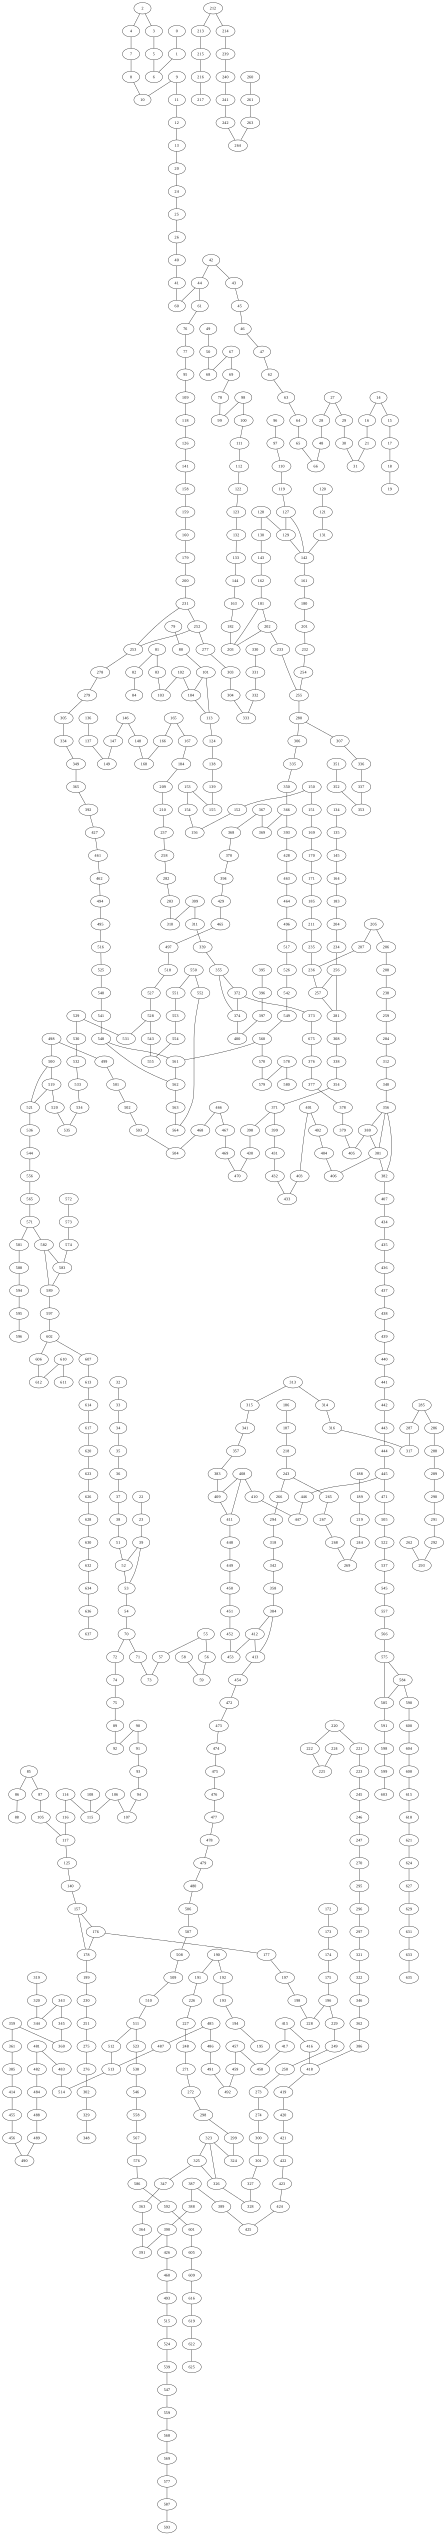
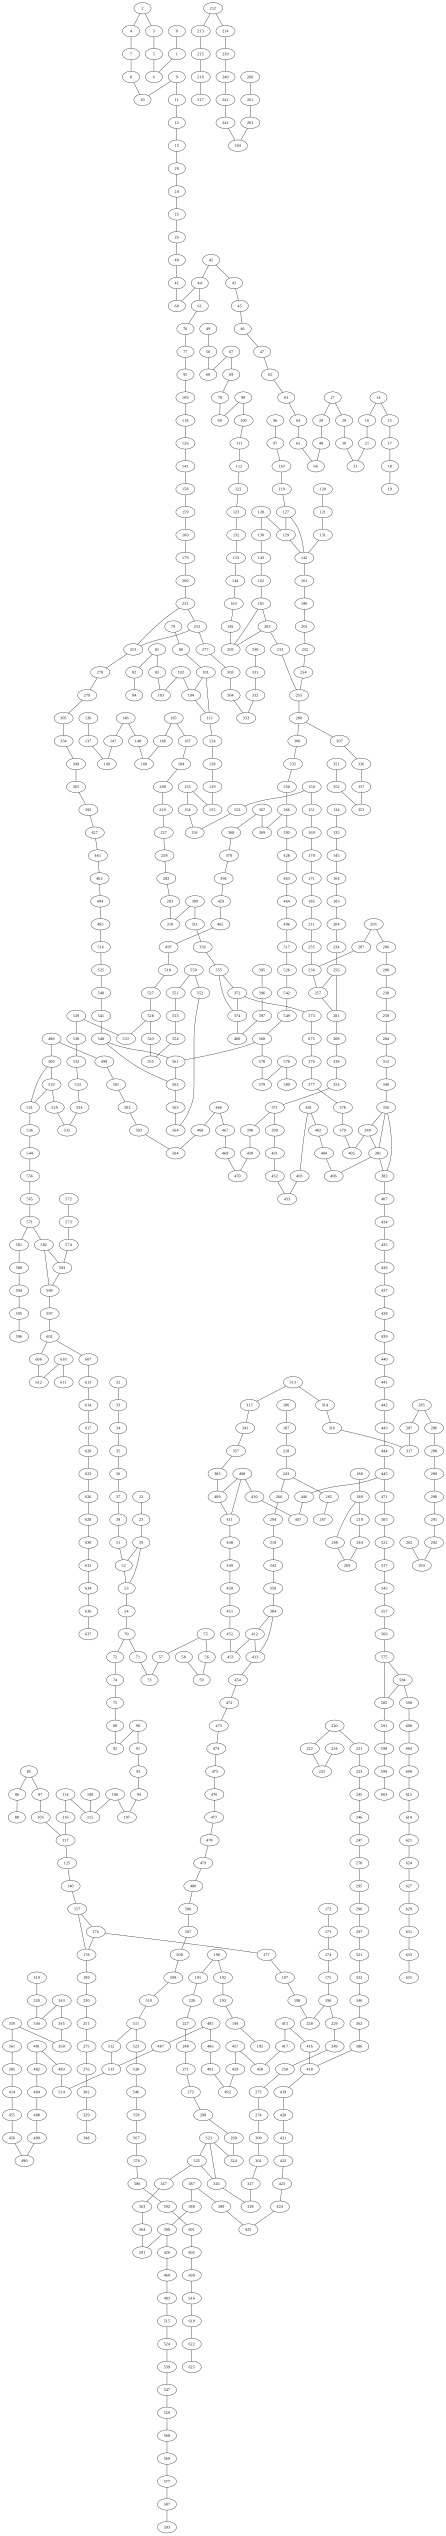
(329, 1531) -> (345, 1519)
